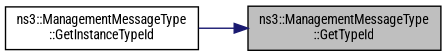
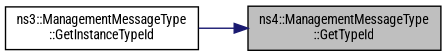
(344, 28) -> (344, 28)
